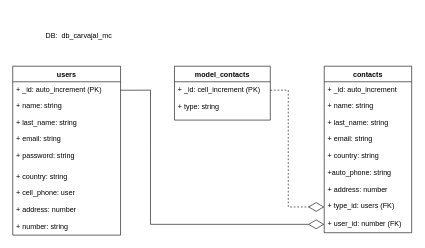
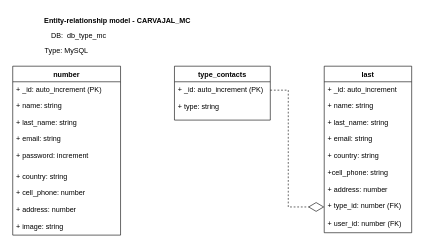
none -> (117, 21)
(79, 36) -> (79, 36)
none -> (66, 51)
(66, 74) -> (66, 74)
(222, 74) -> (222, 74)
(368, 74) -> (368, 74)
(223, 90) -> (225, 90)
(48, 156) -> (54, 156)
(363, 173) -> (361, 173)
(47, 193) -> (51, 193)
(365, 206) -> (367, 206)
(150, 222) -> none
(44, 227) -> (41, 227)
